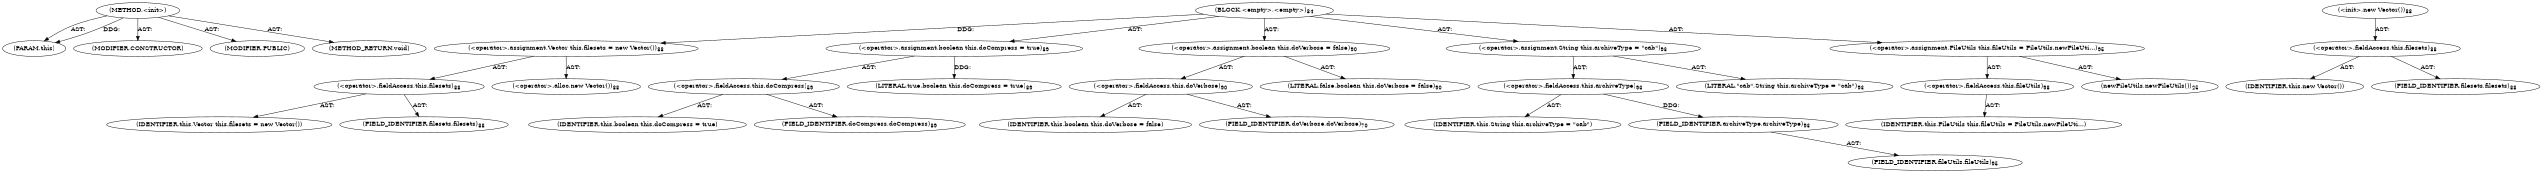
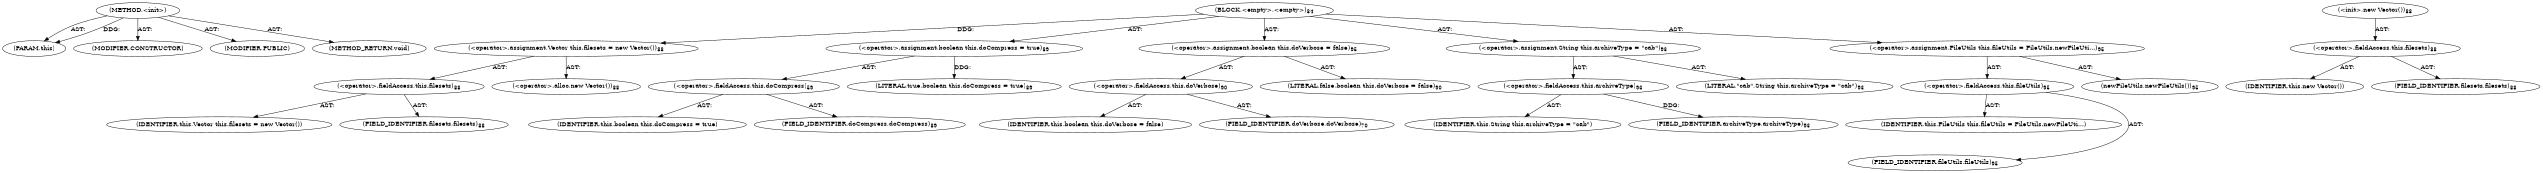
(1354, 48) -> (1354, 48)
(2047, 86) -> (2047, 86)
(2195, 86) -> (2195, 86)
(1833, 143) -> (2122, 135)
